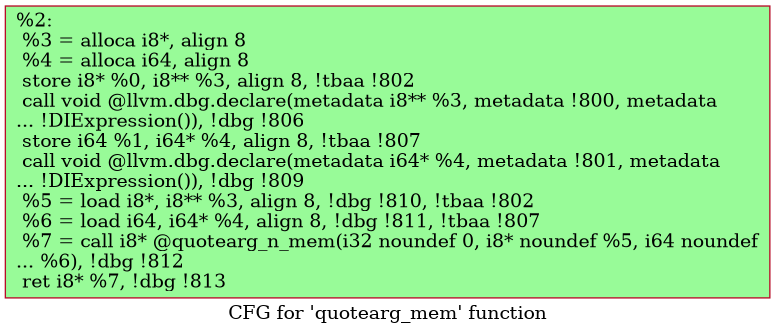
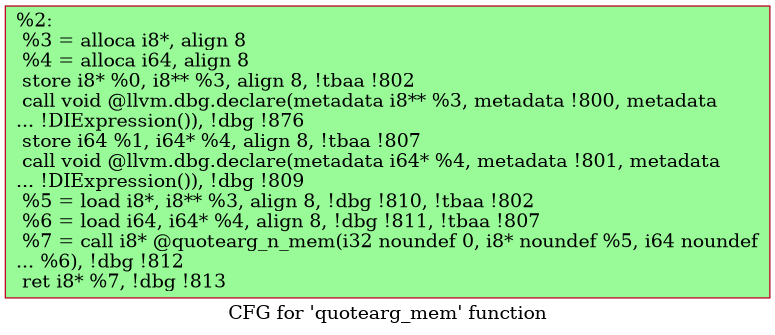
(161, 121) -> (161, 121)
